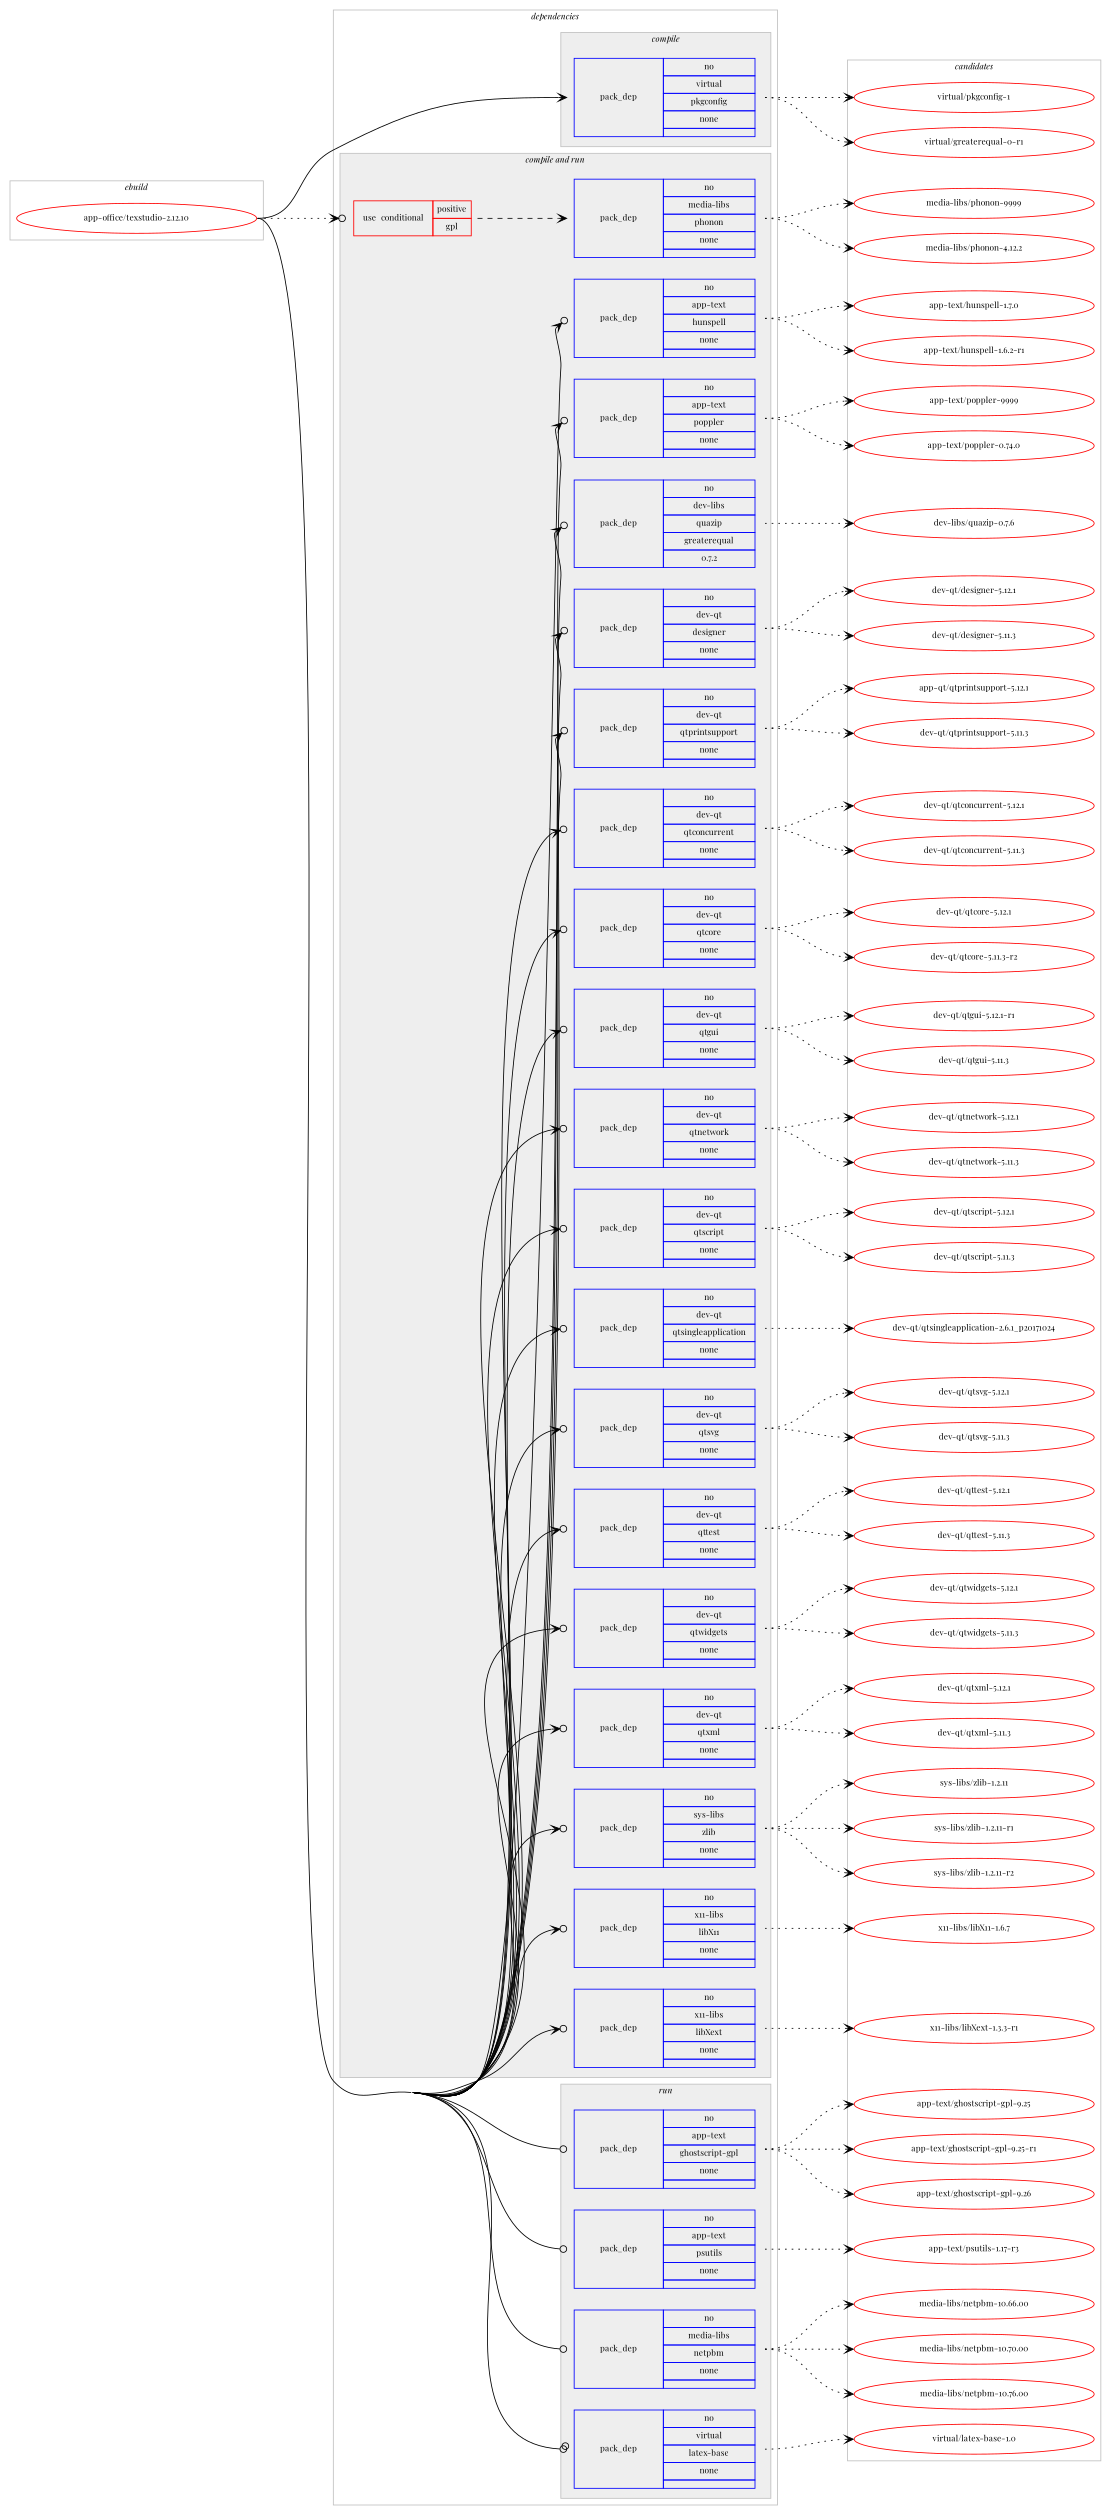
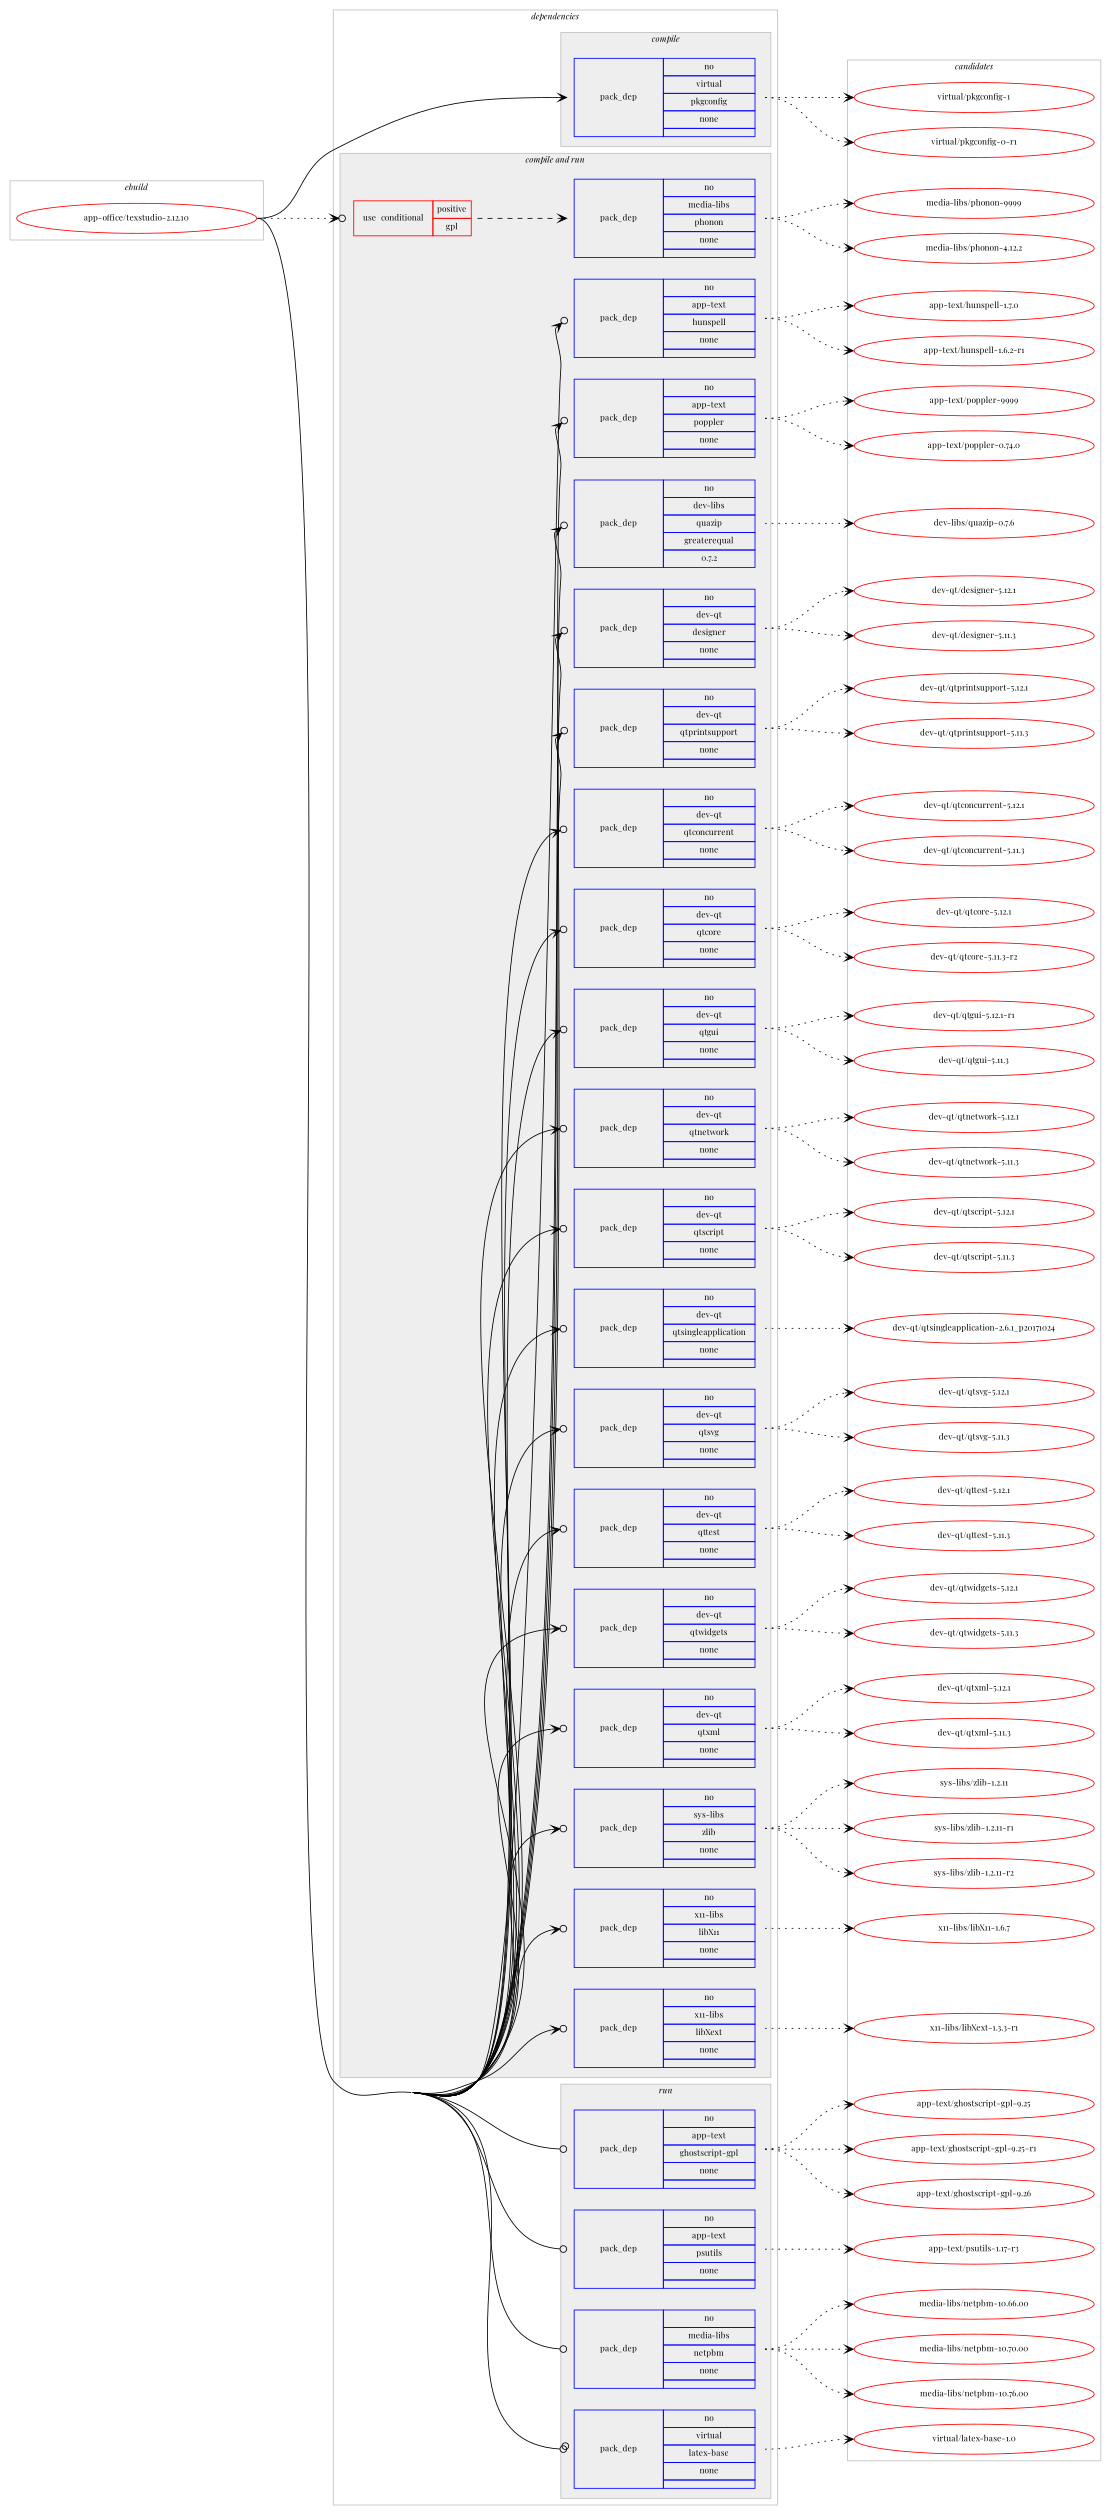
(974, 142) -> (974, 142)
(974, 688) -> (974, 688)
